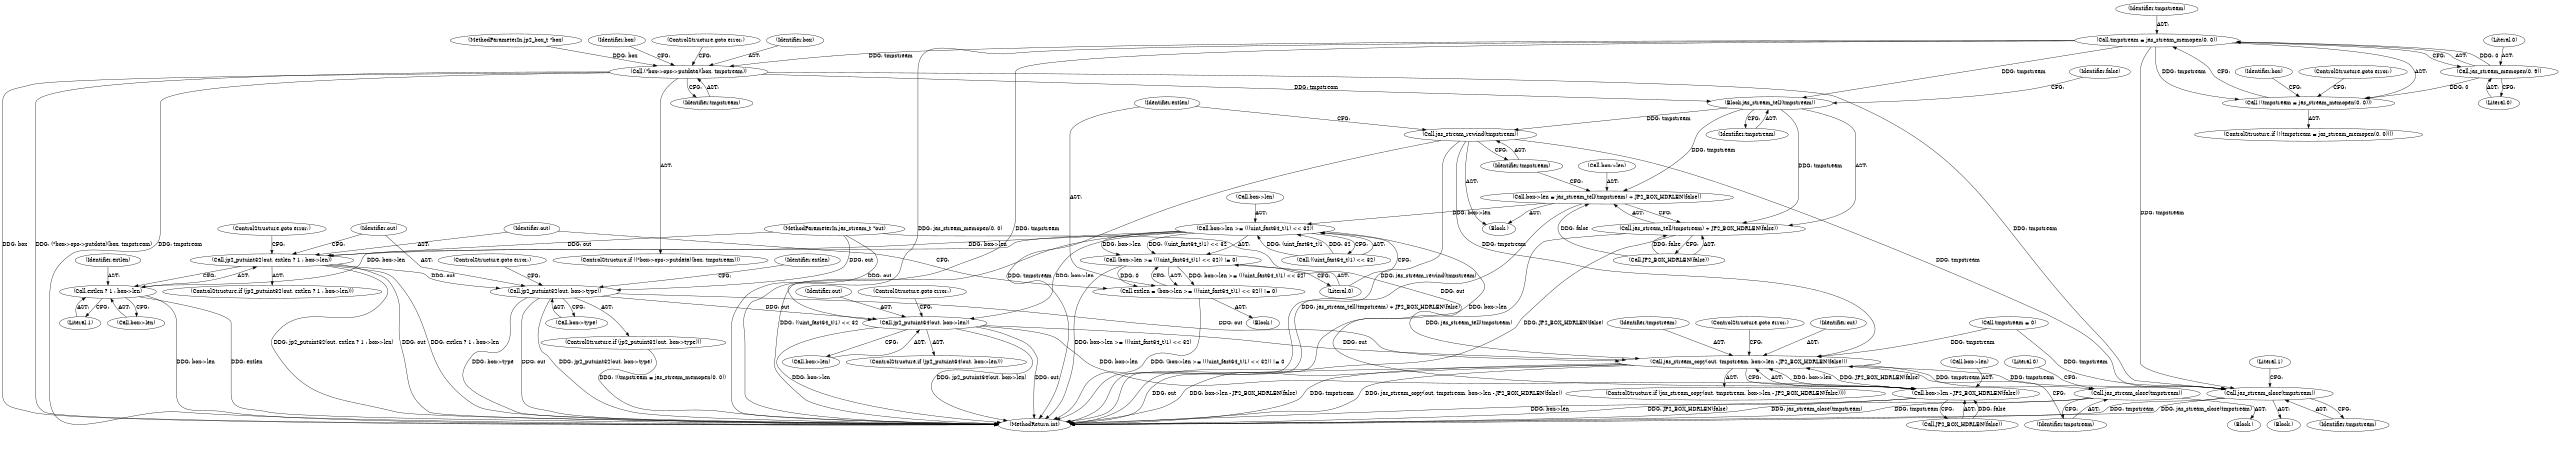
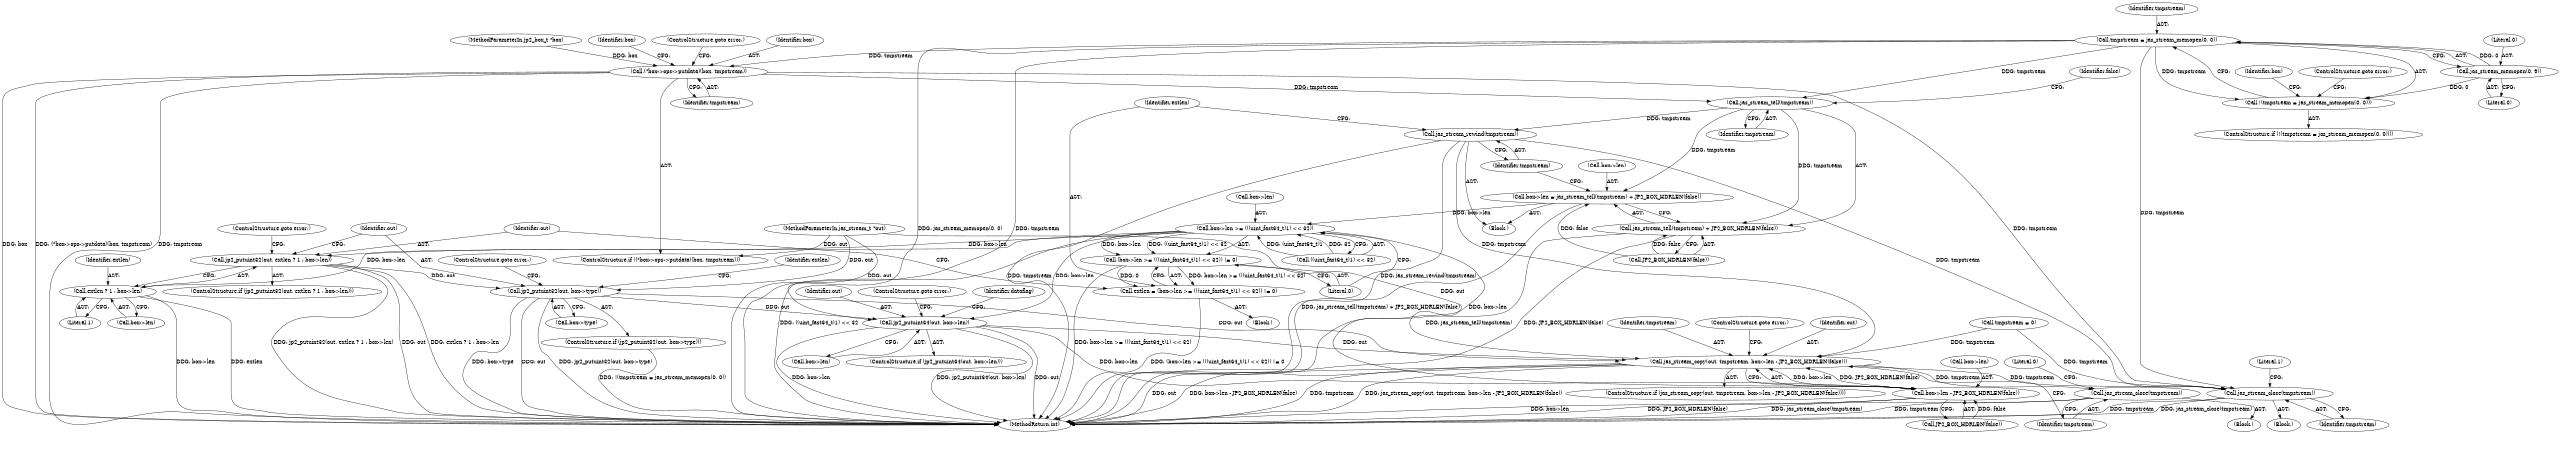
(1770, 103) -> (1770, 103)
(553, 243) -> (789, 252)
none -> (1009, 292)
